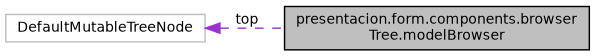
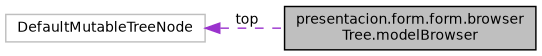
(437, 28) -> (410, 28)
